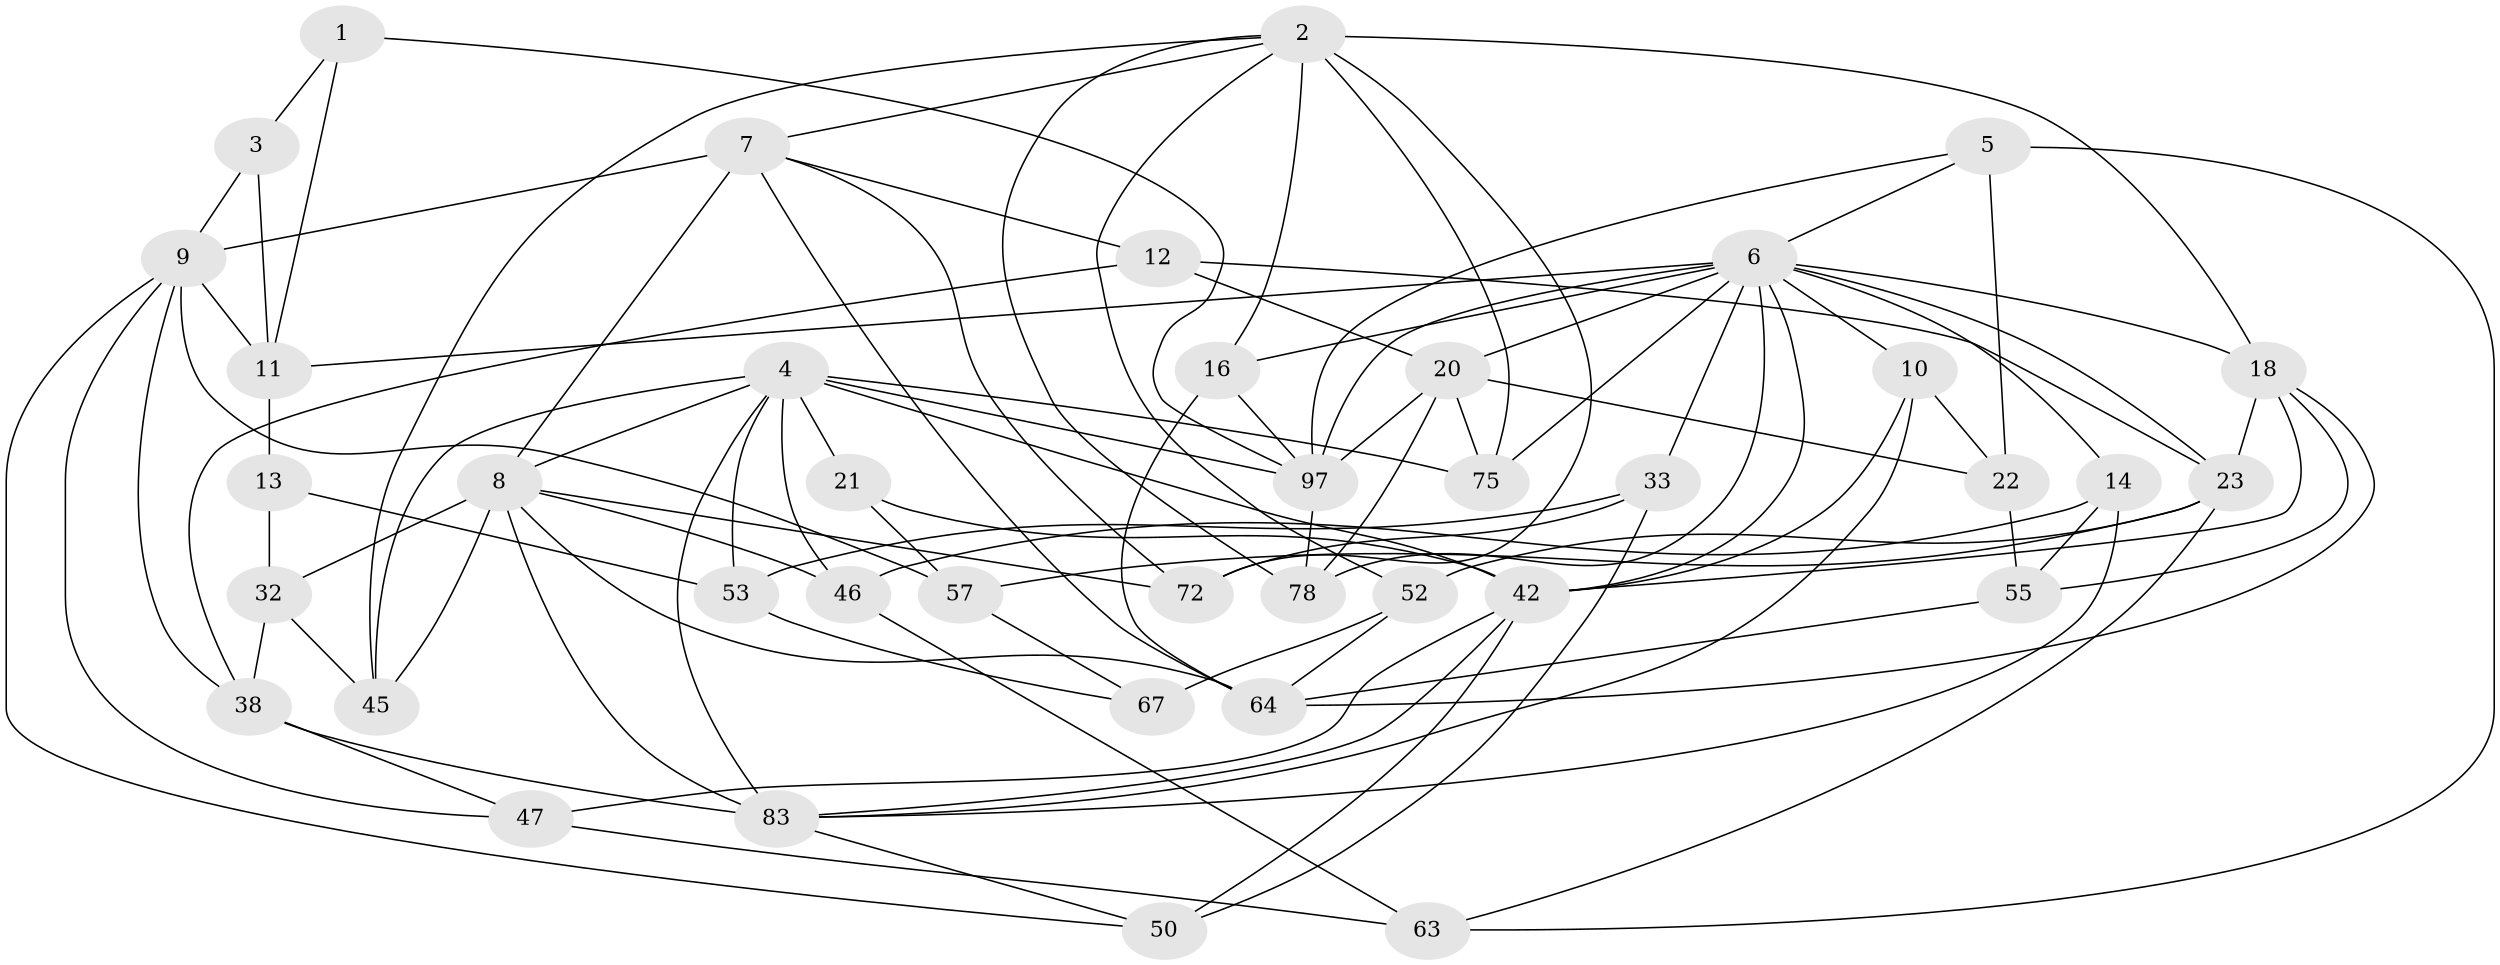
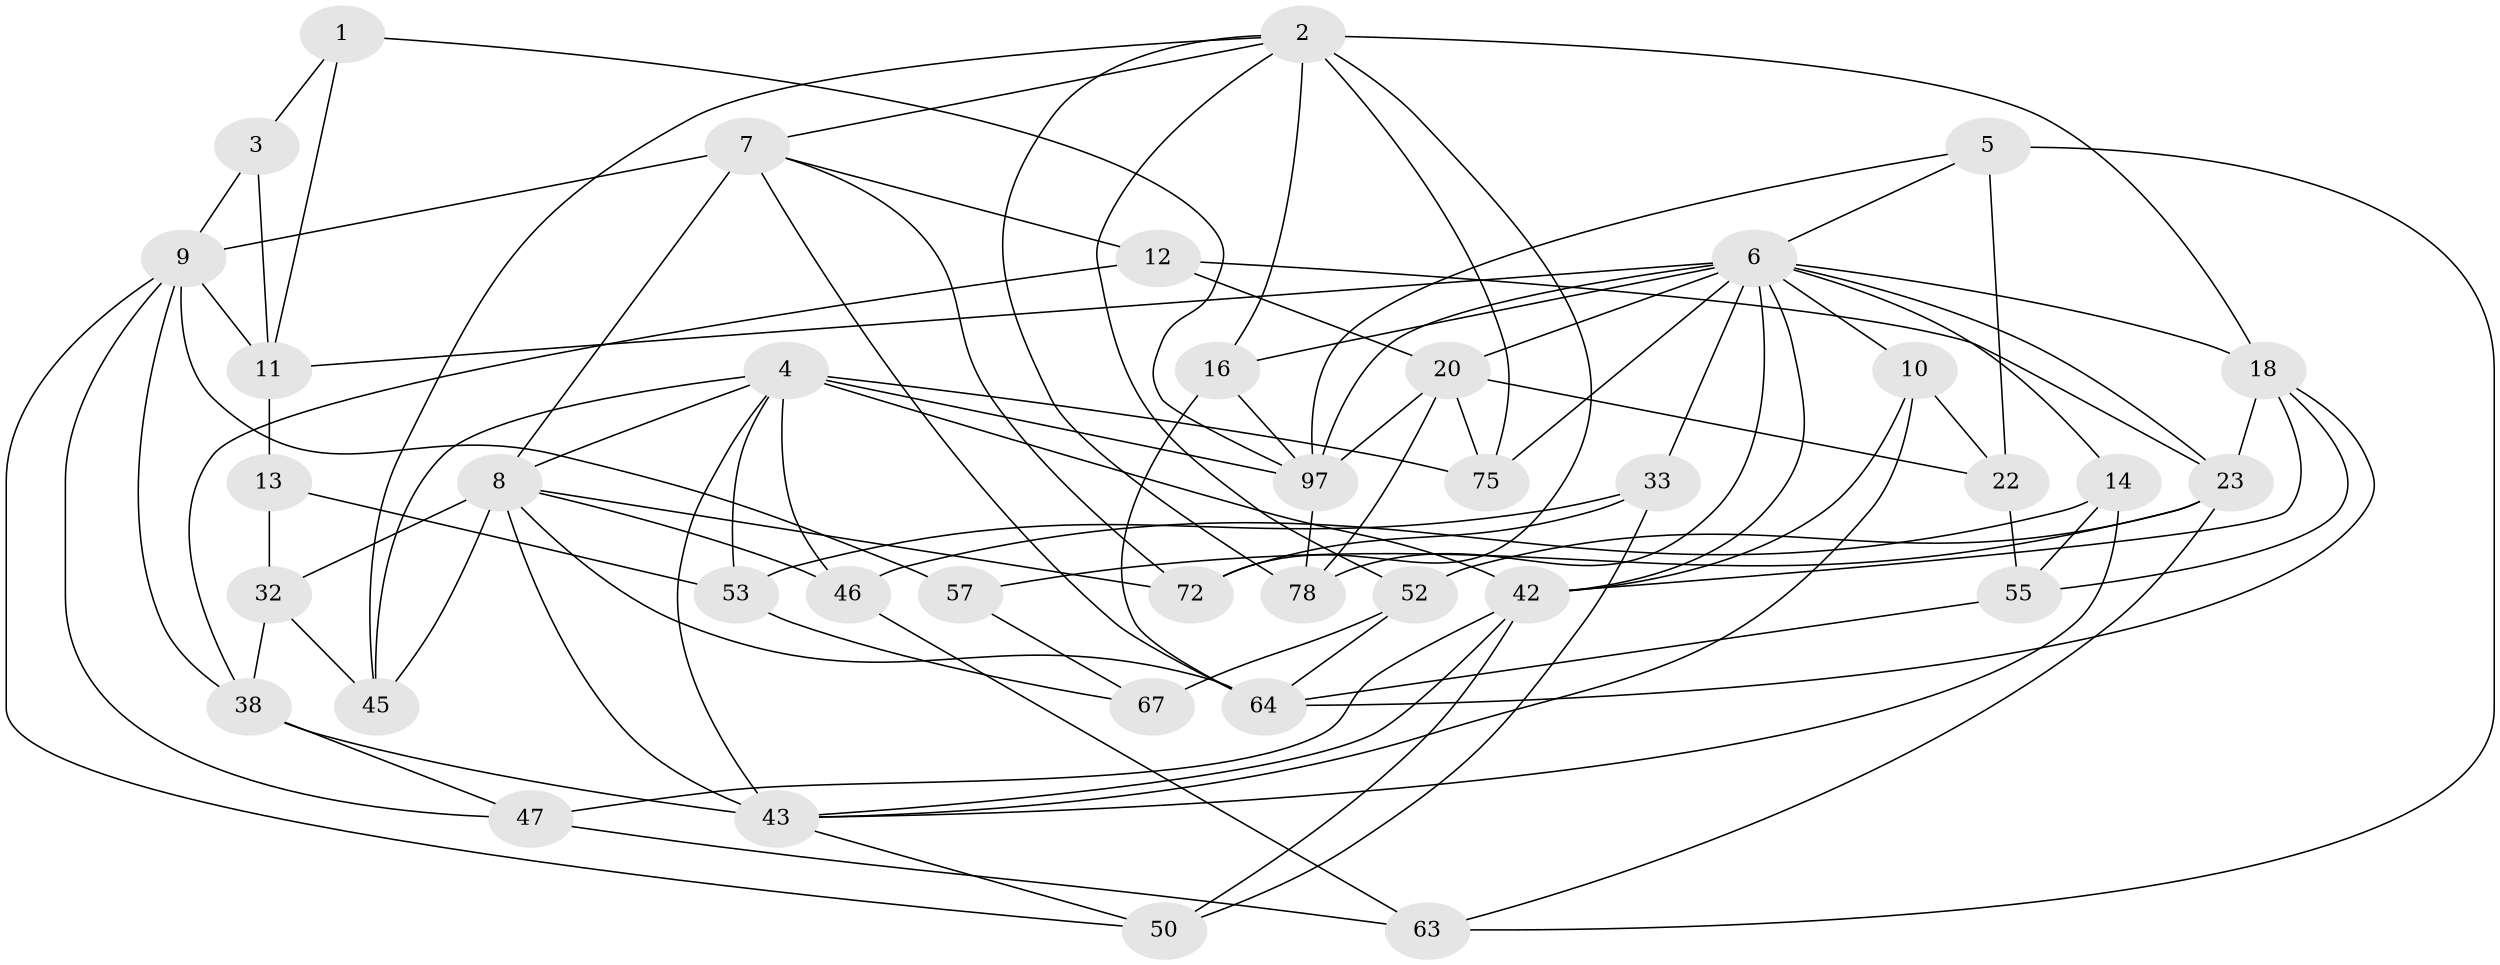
(849, 483) -> none
(777, 819) -> (777, 819)
